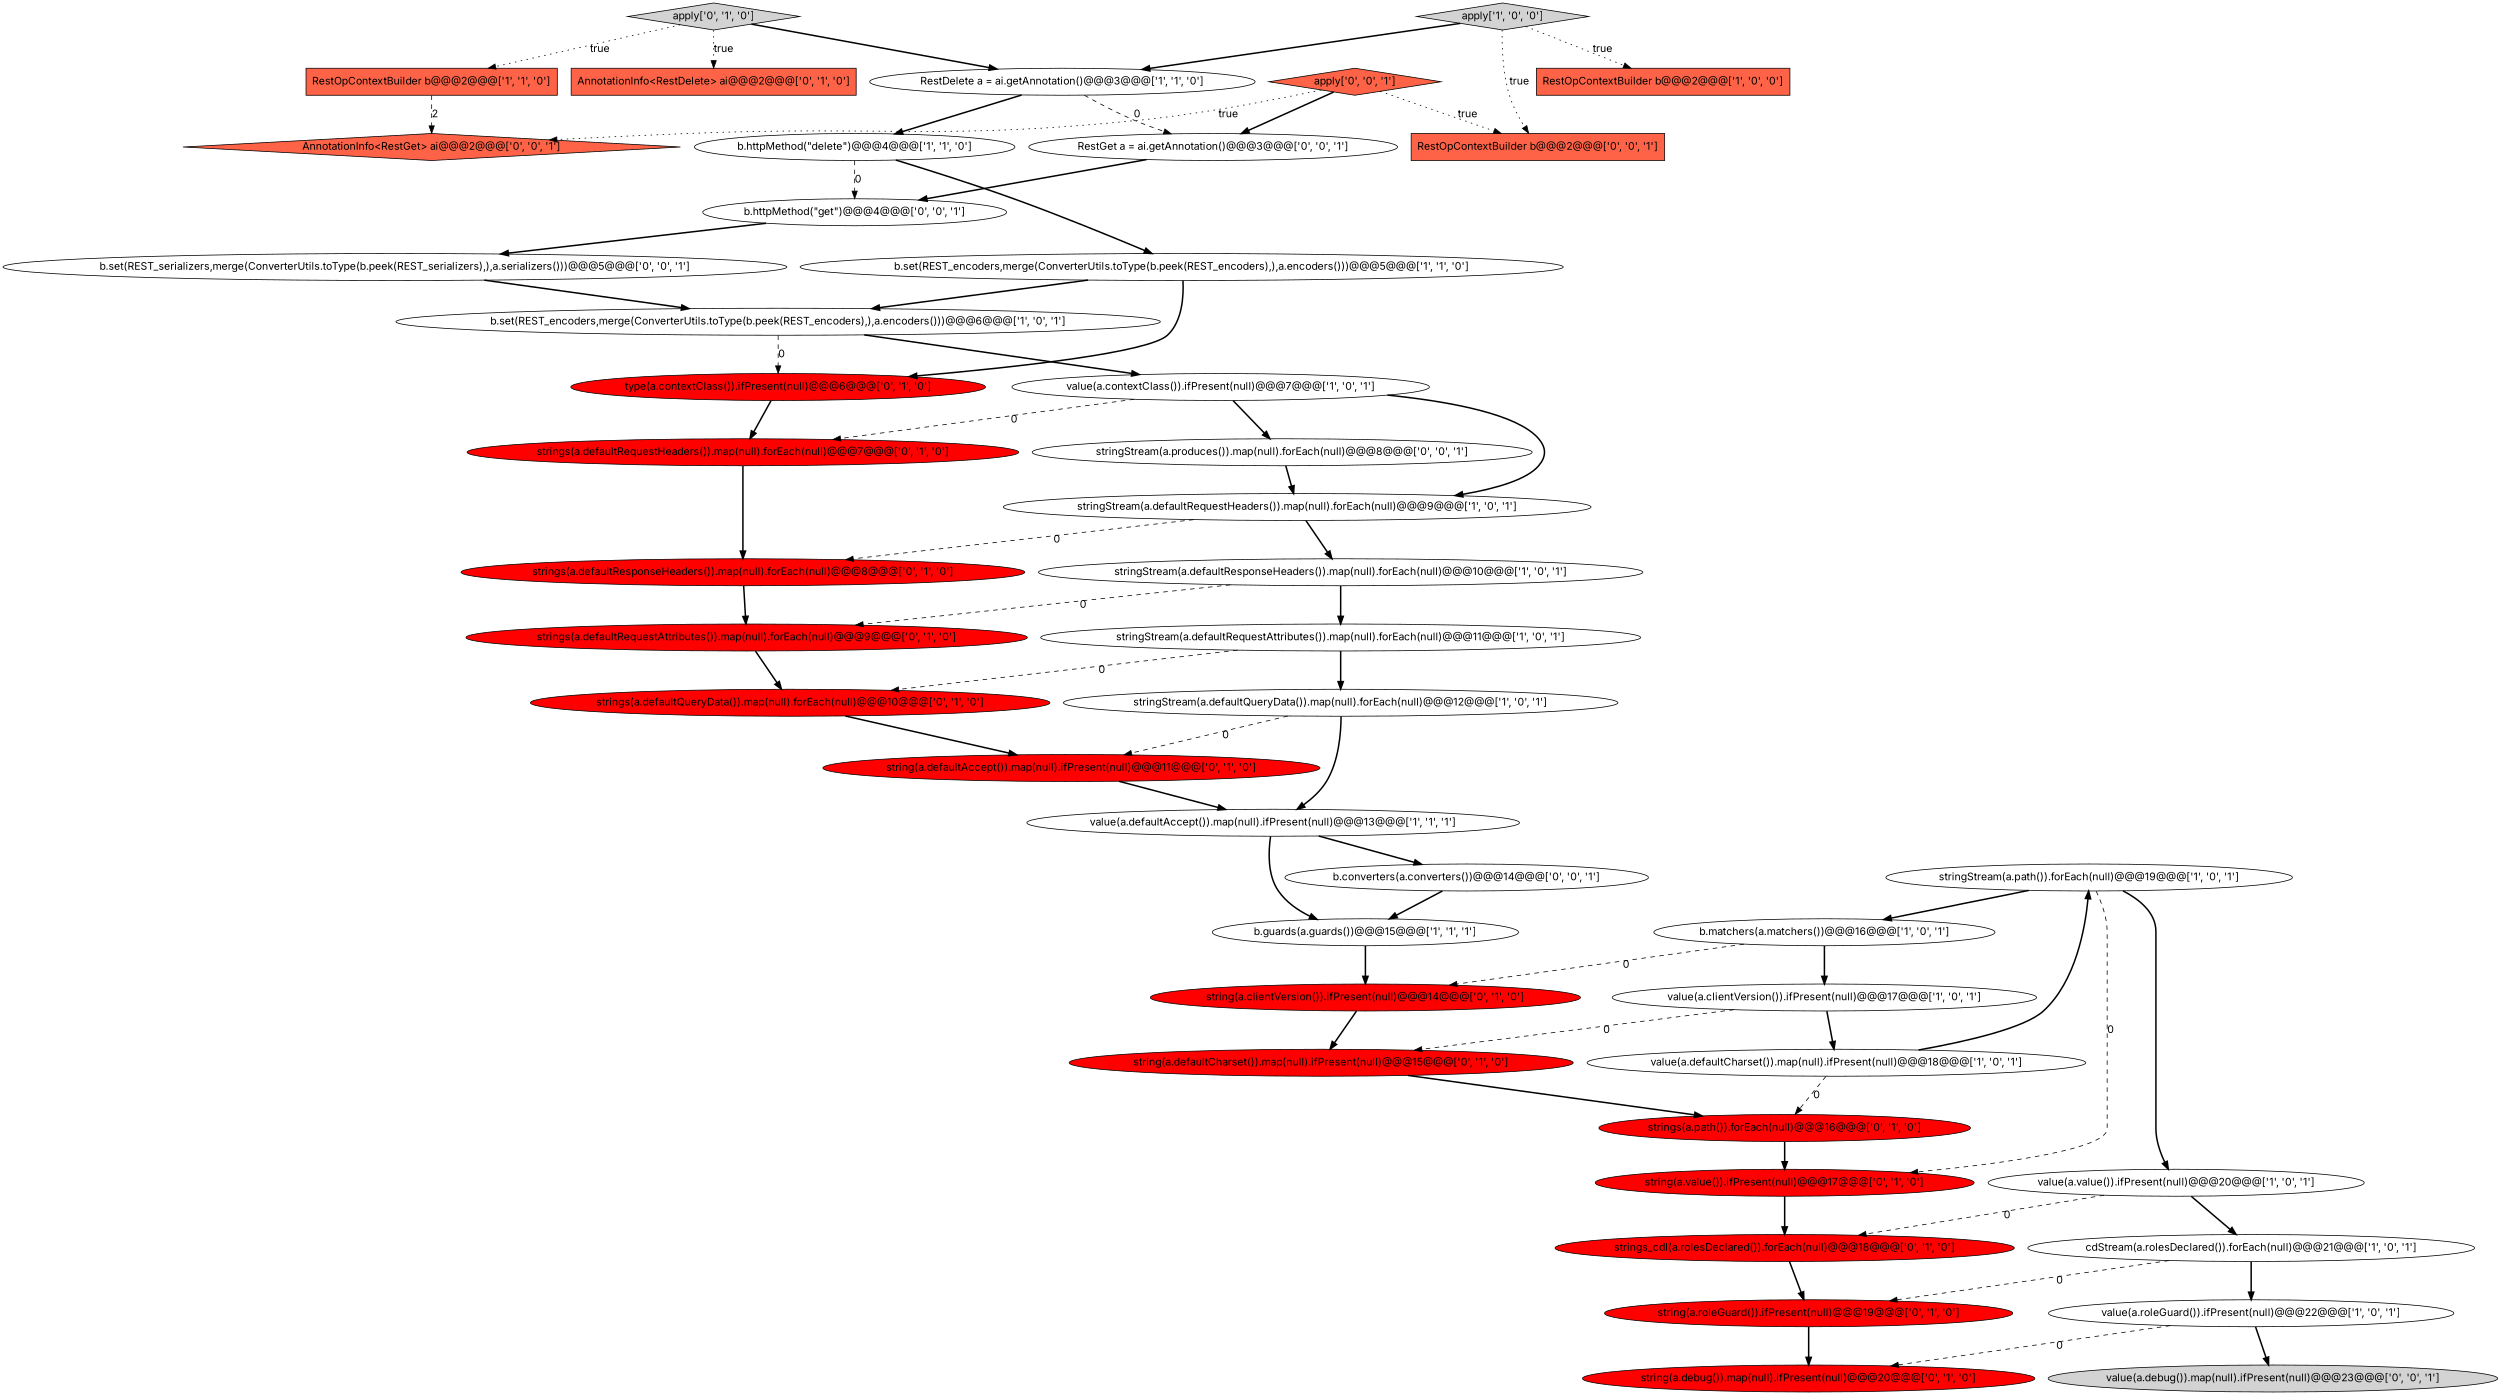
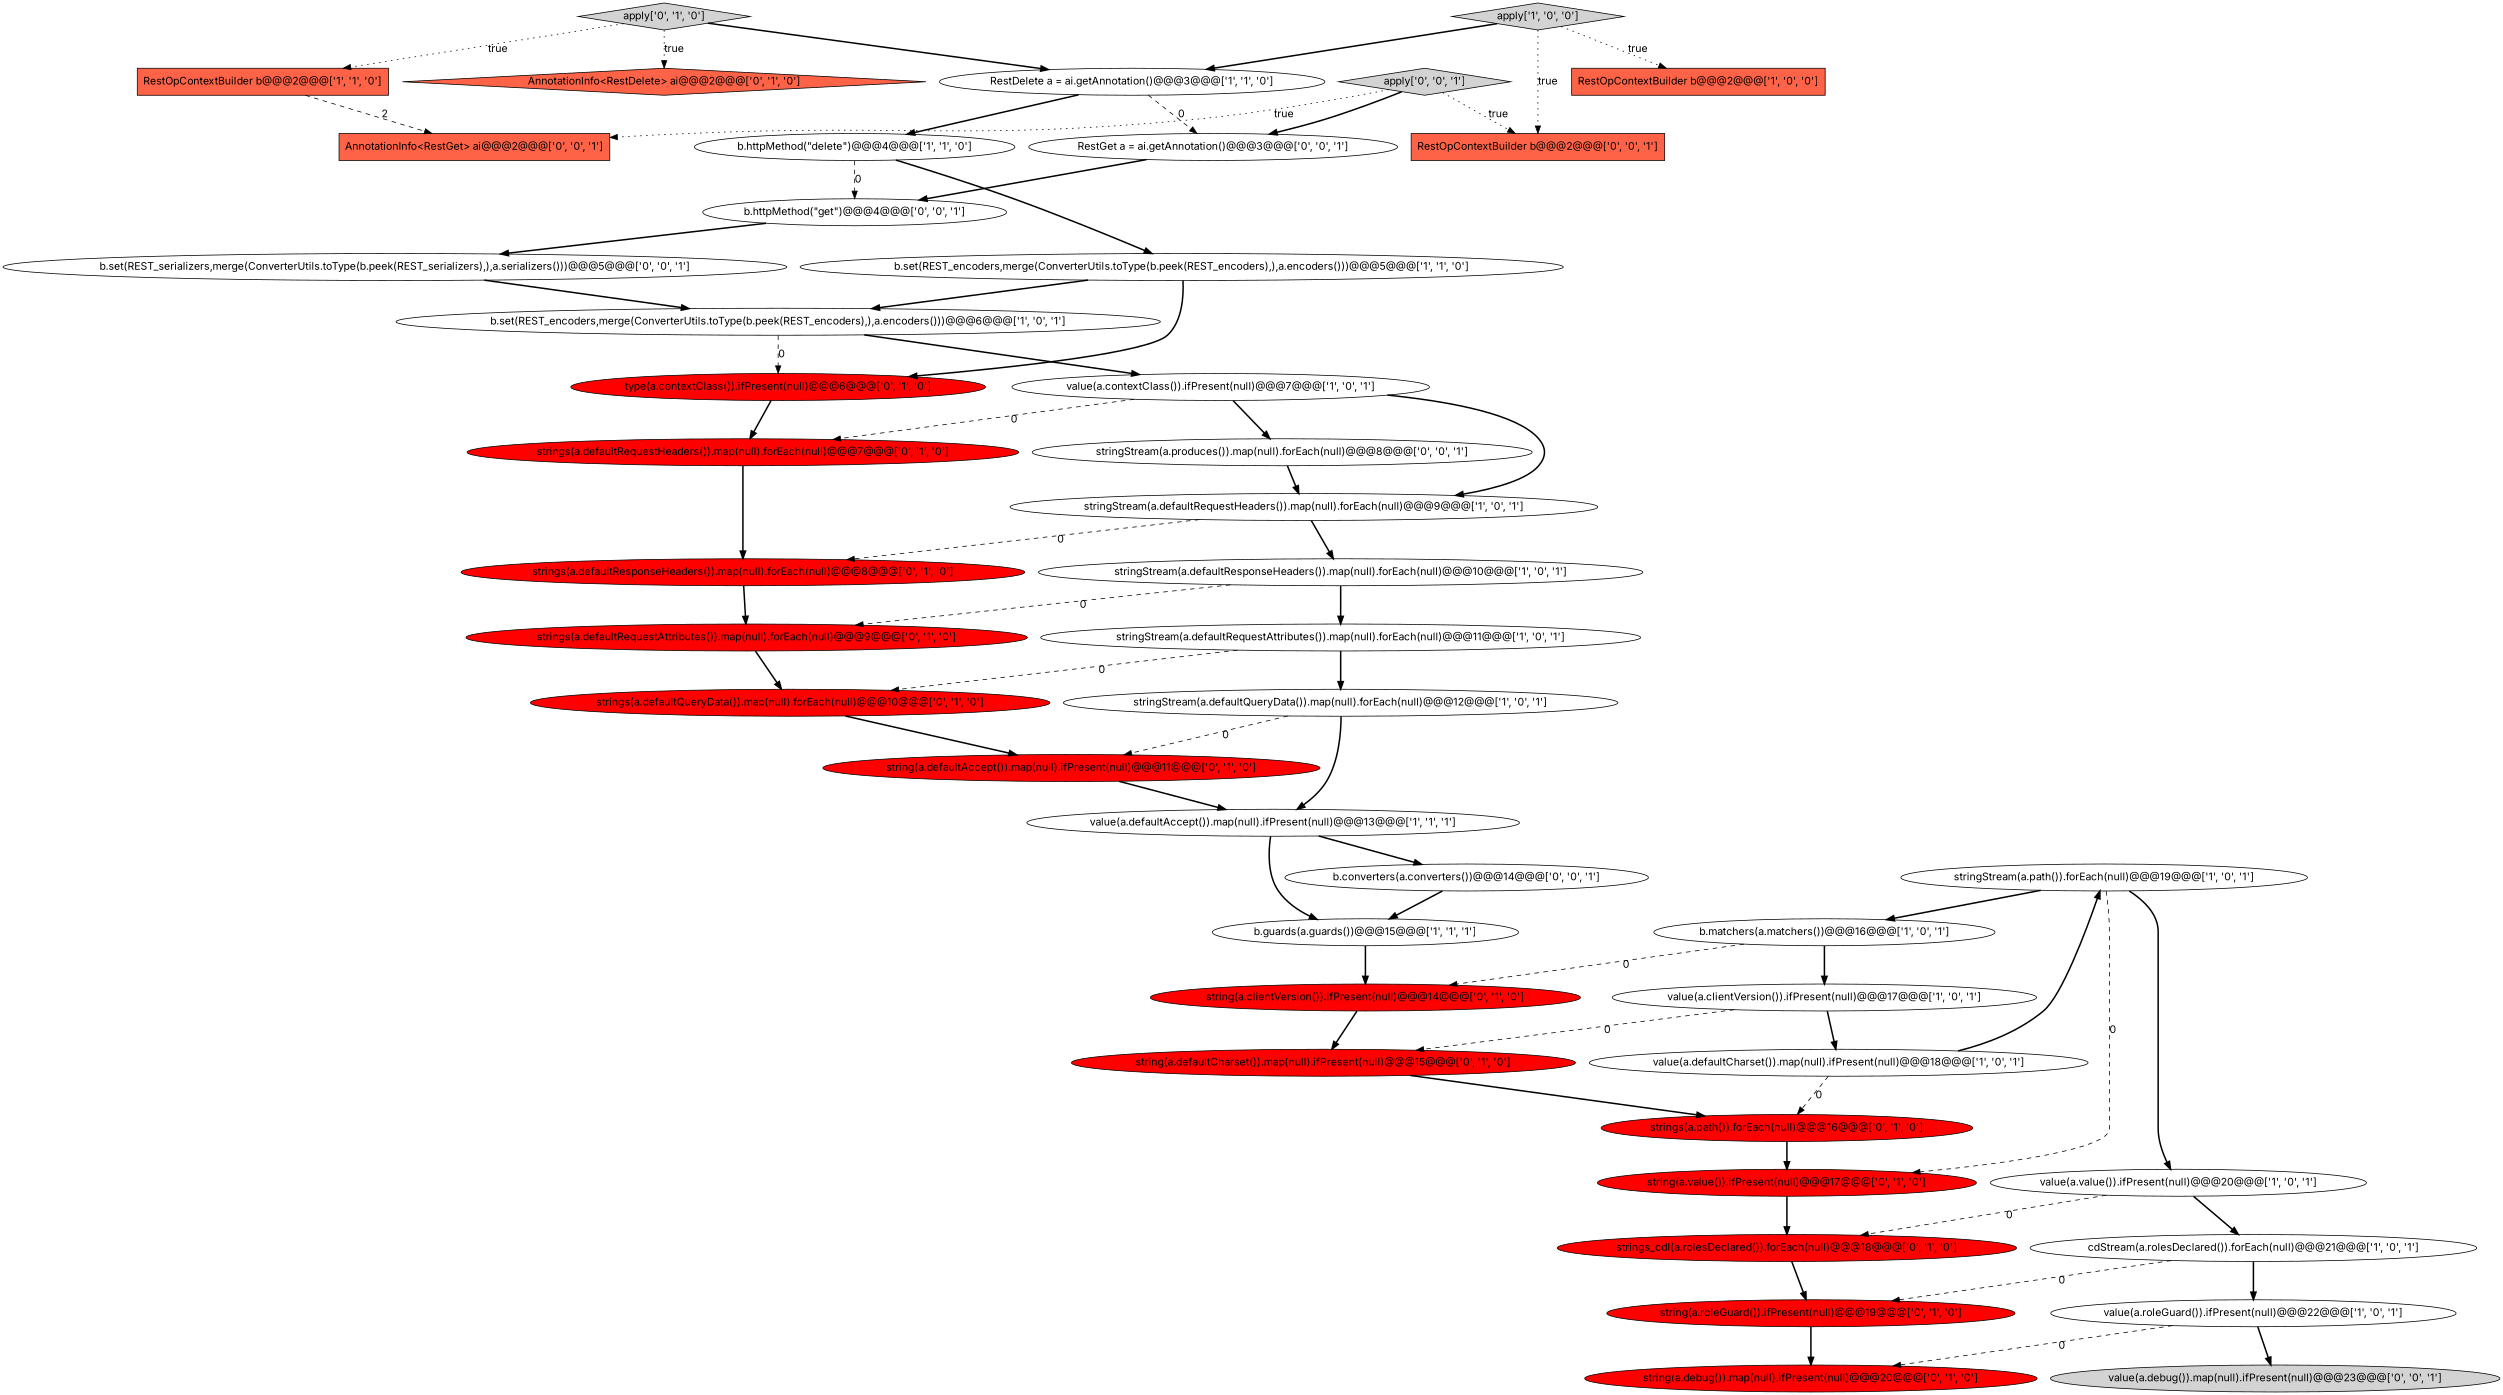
(714, 82) -> (664, 82)
(1355, 82) -> (1425, 82)
(432, 147) -> (474, 147)
